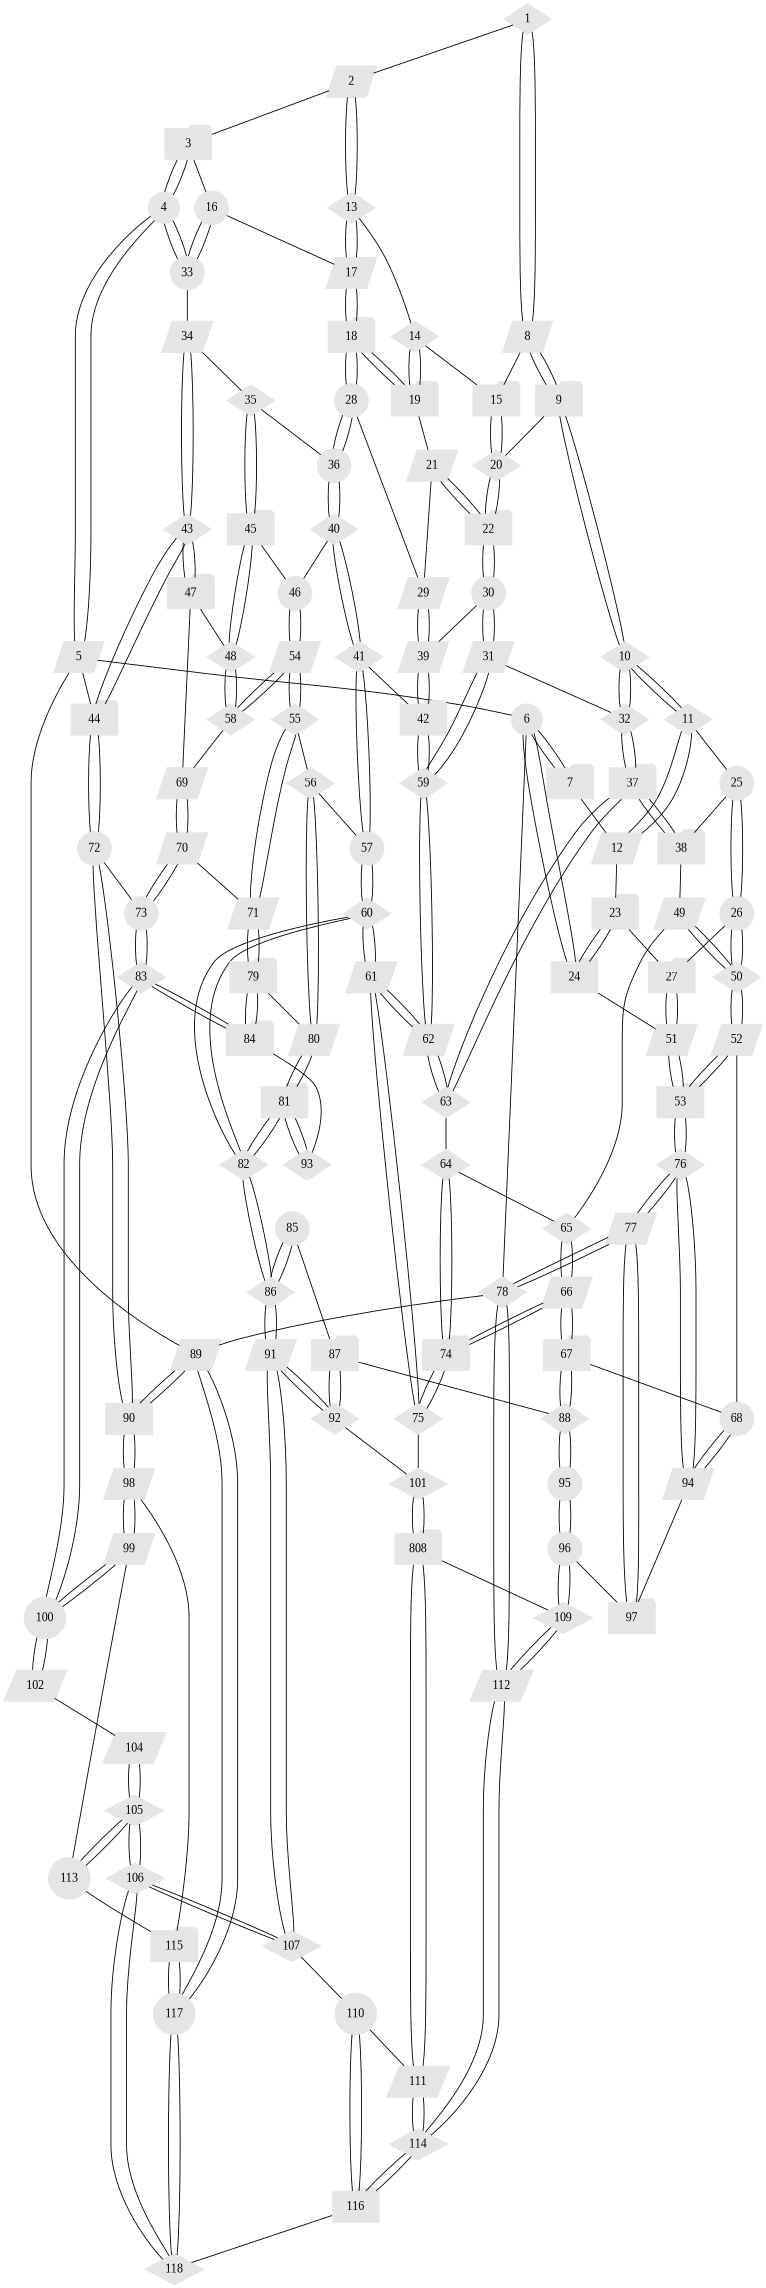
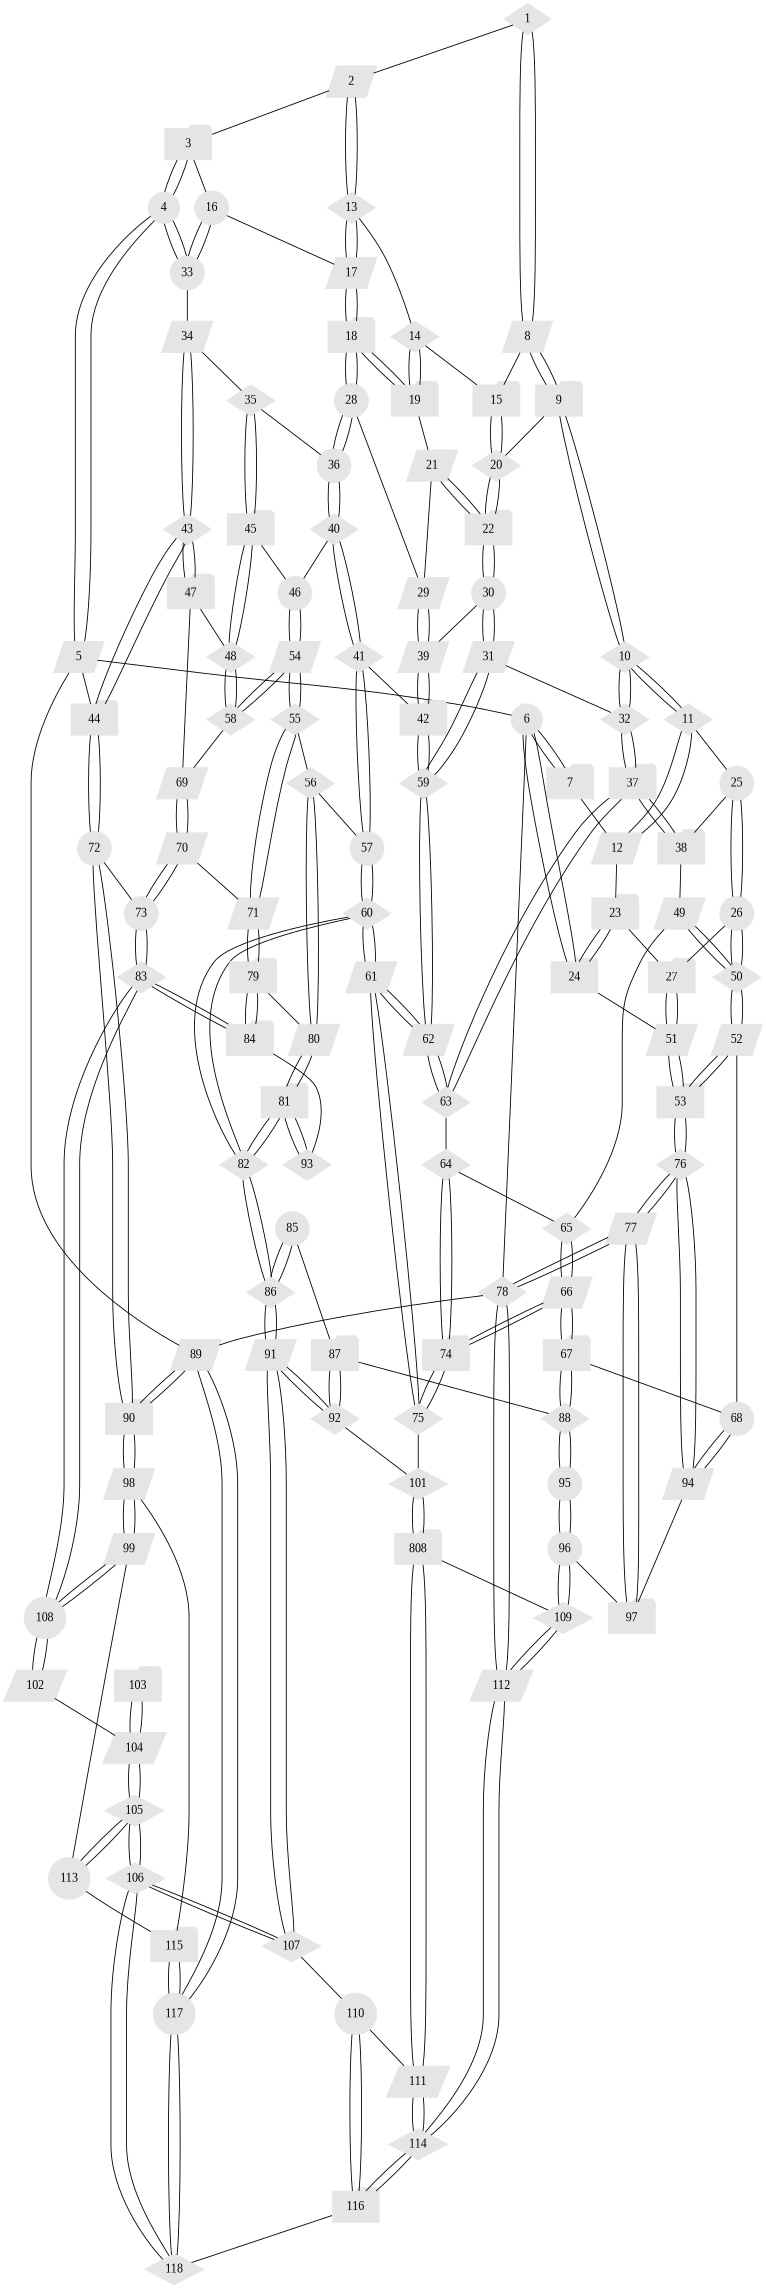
(45, 1618) -> (45, 1618)
none -> (138, 1686)
